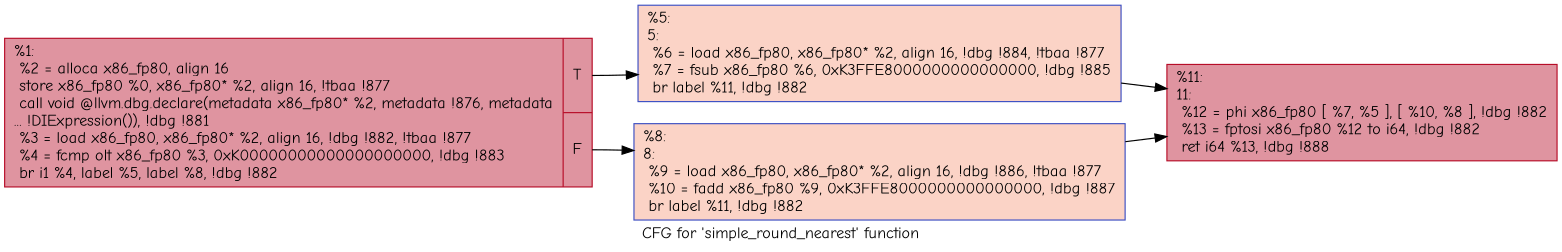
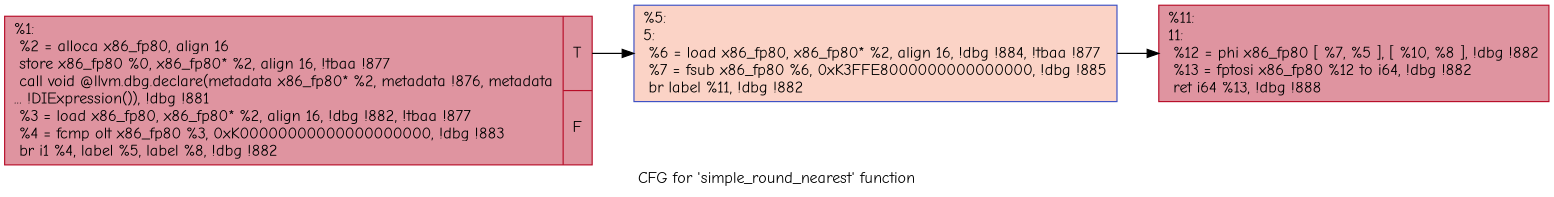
(880, 172) -> none
